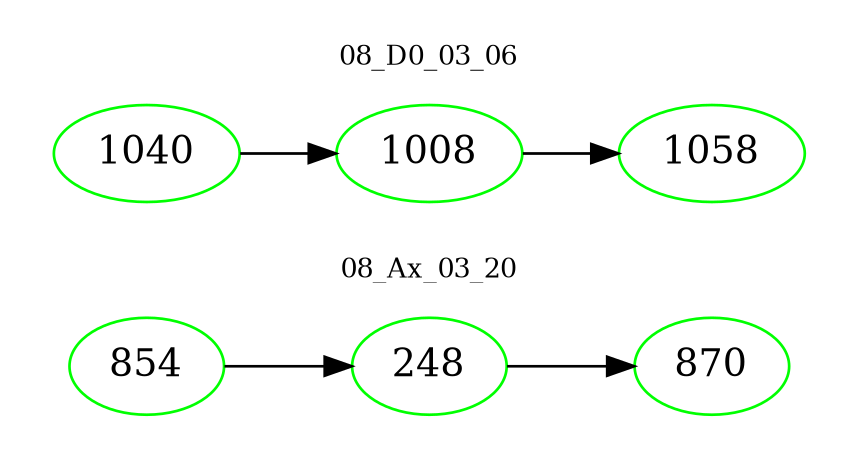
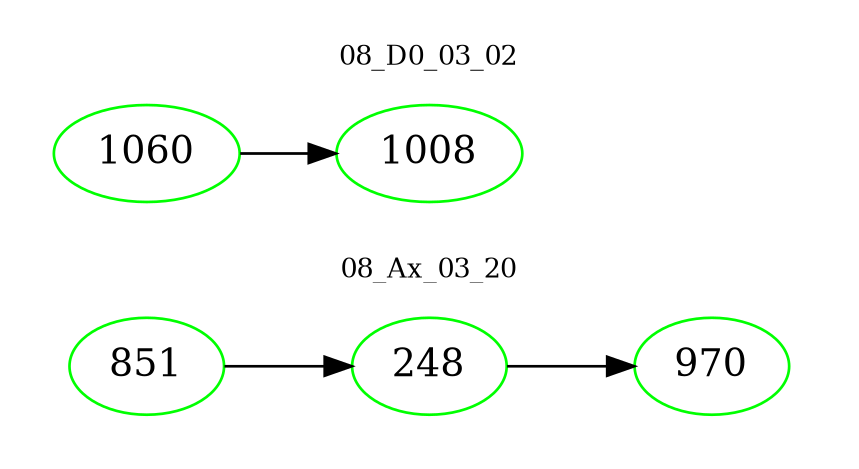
(429, 58) -> (429, 58)
(147, 154) -> (147, 154)
(712, 154) -> none
(147, 366) -> (147, 366)
(712, 366) -> (712, 366)
